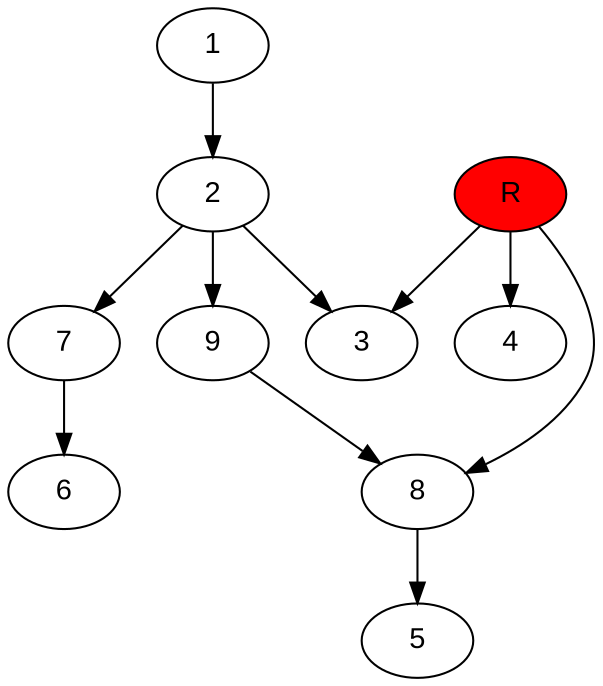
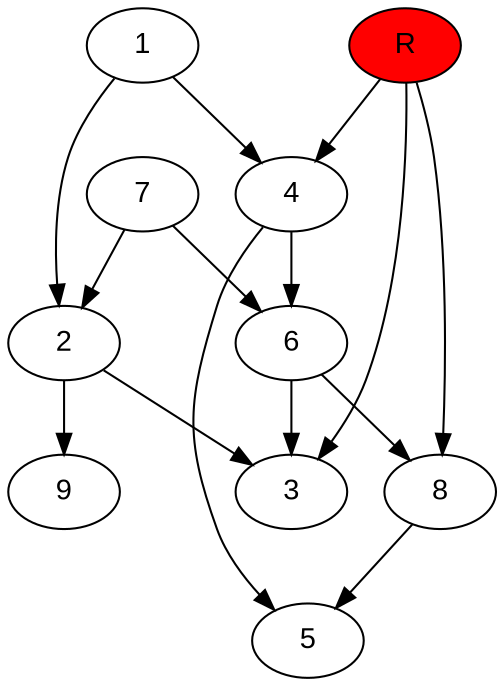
none -> (209, 112)
none -> (291, 259)
(146, 261) -> (108, 259)
none -> (291, 407)
none -> (194, 411)
(307, 411) -> (364, 415)
